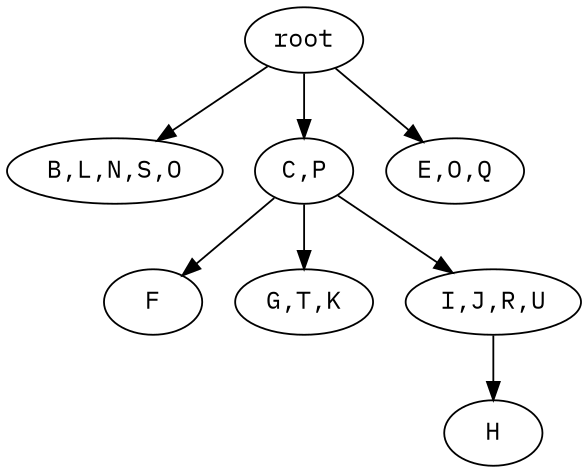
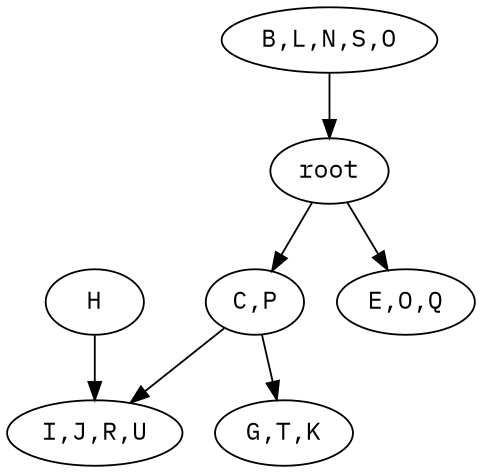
(220, 98) -> (330, 97)
(153, 302) -> none
(493, 359) -> (95, 359)
